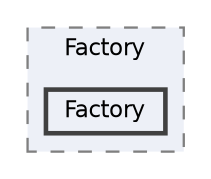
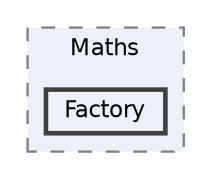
(106, 49) -> (106, 49)
